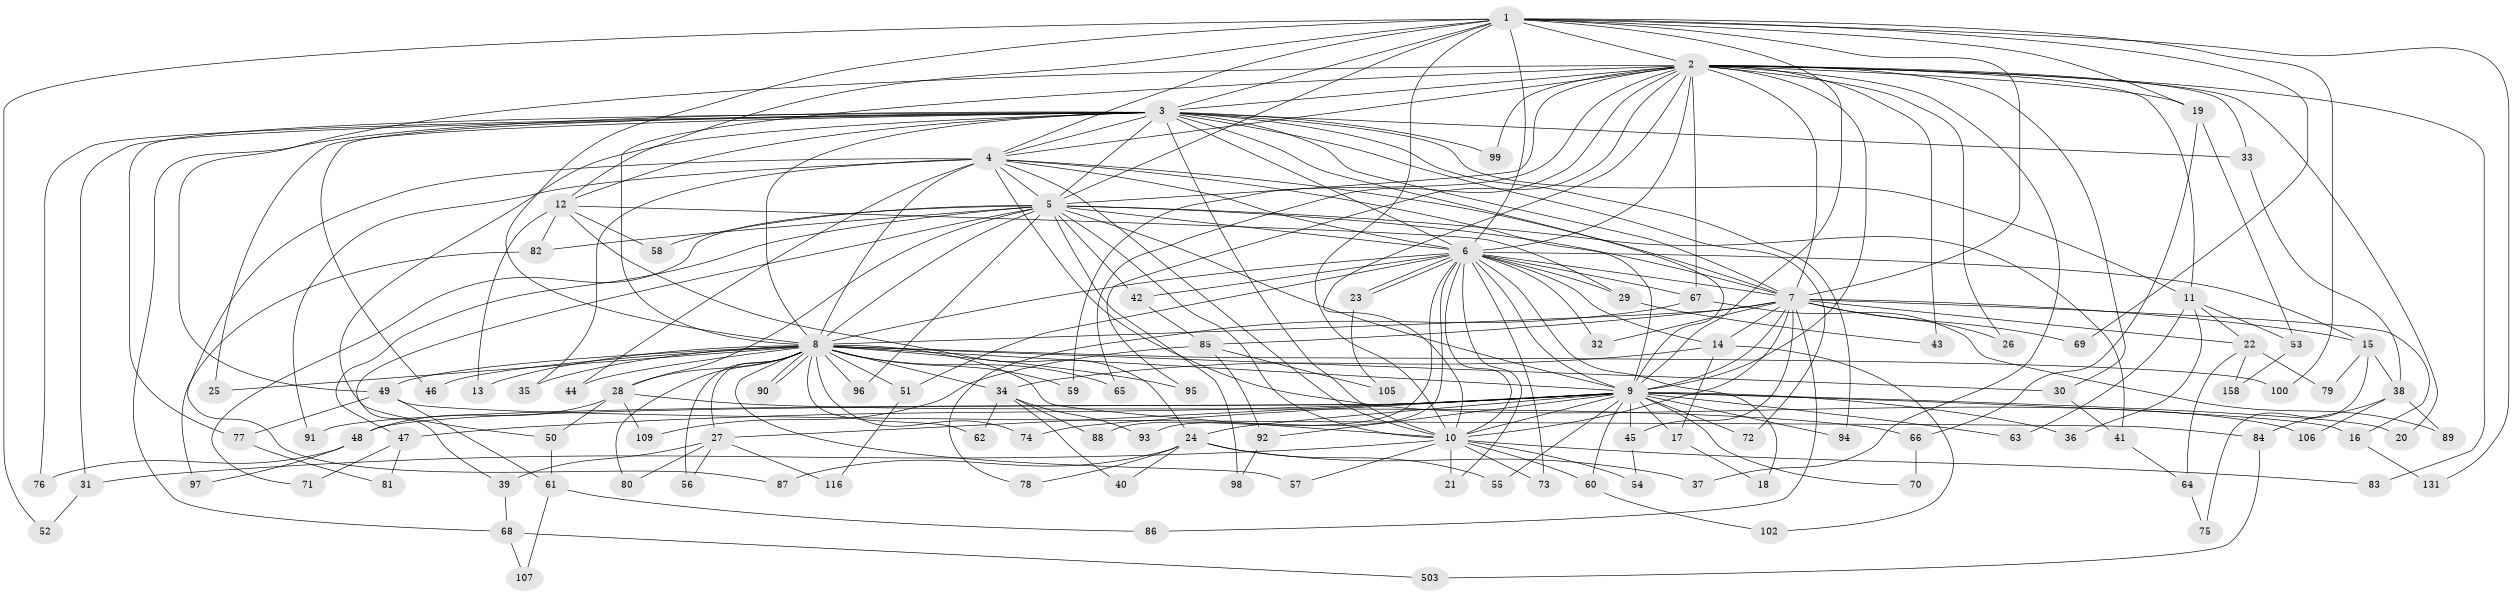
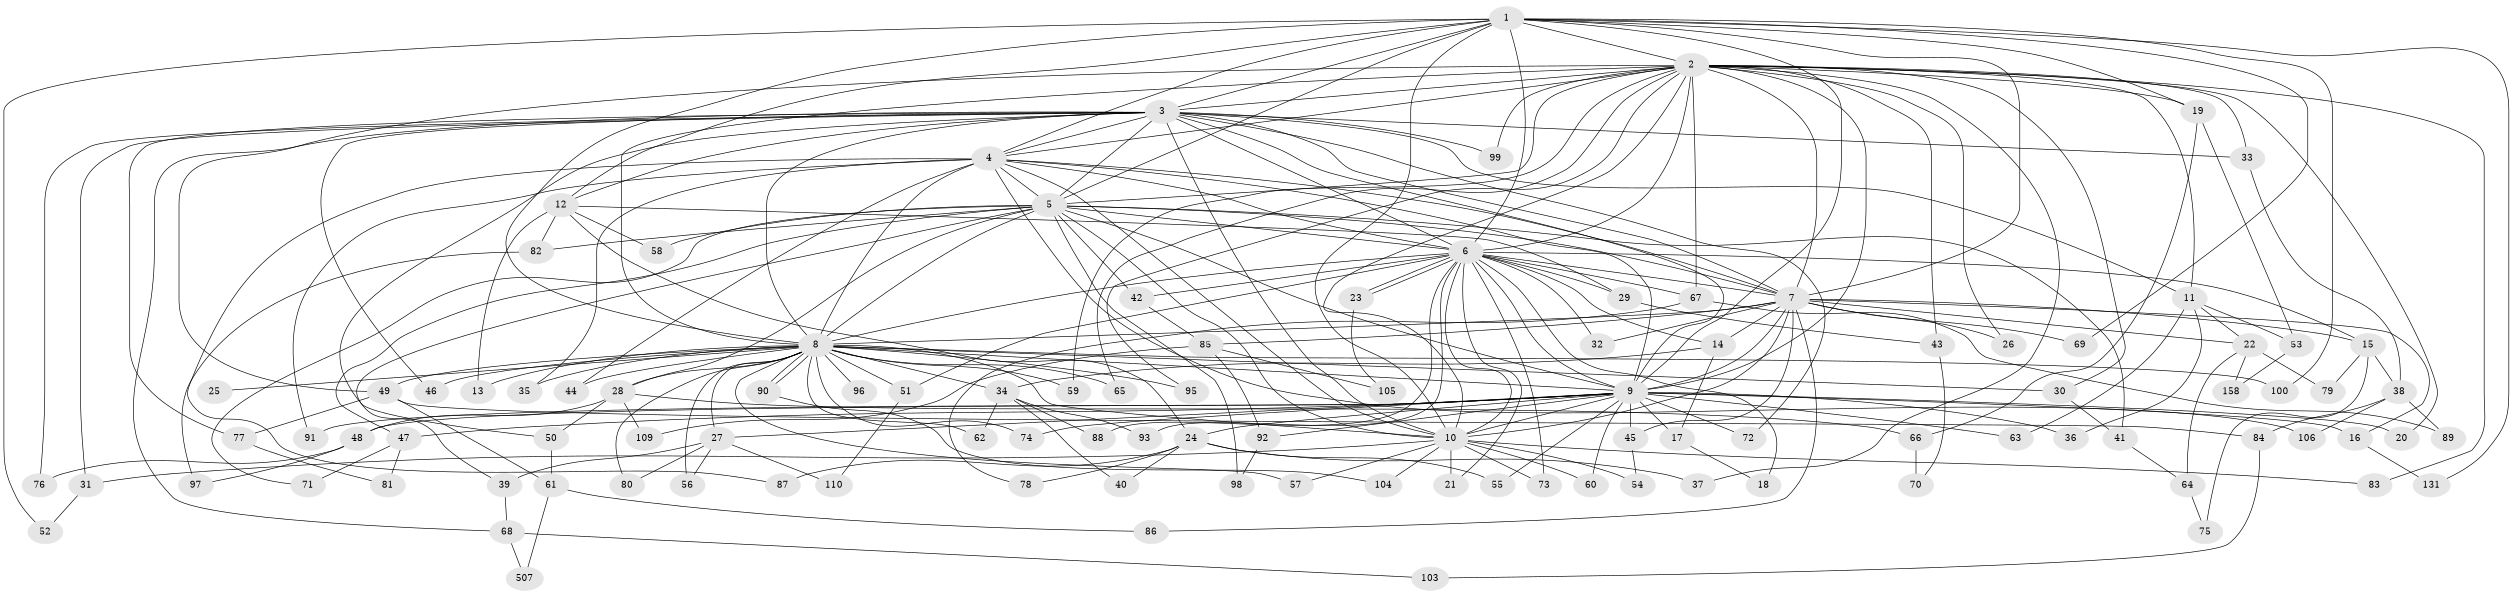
(331, 145) -> none
(954, 298) -> none
(1845, 439) -> none
(1763, 465) -> (1945, 418)
(834, 485) -> (834, 485)
none -> (1383, 485)
(1769, 532) -> none
(525, 579) -> (525, 579)
(1430, 579) -> (1430, 579)
